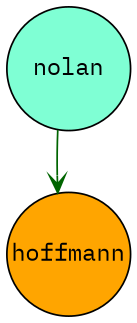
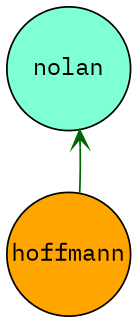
(57, 153) -> (80, 170)
